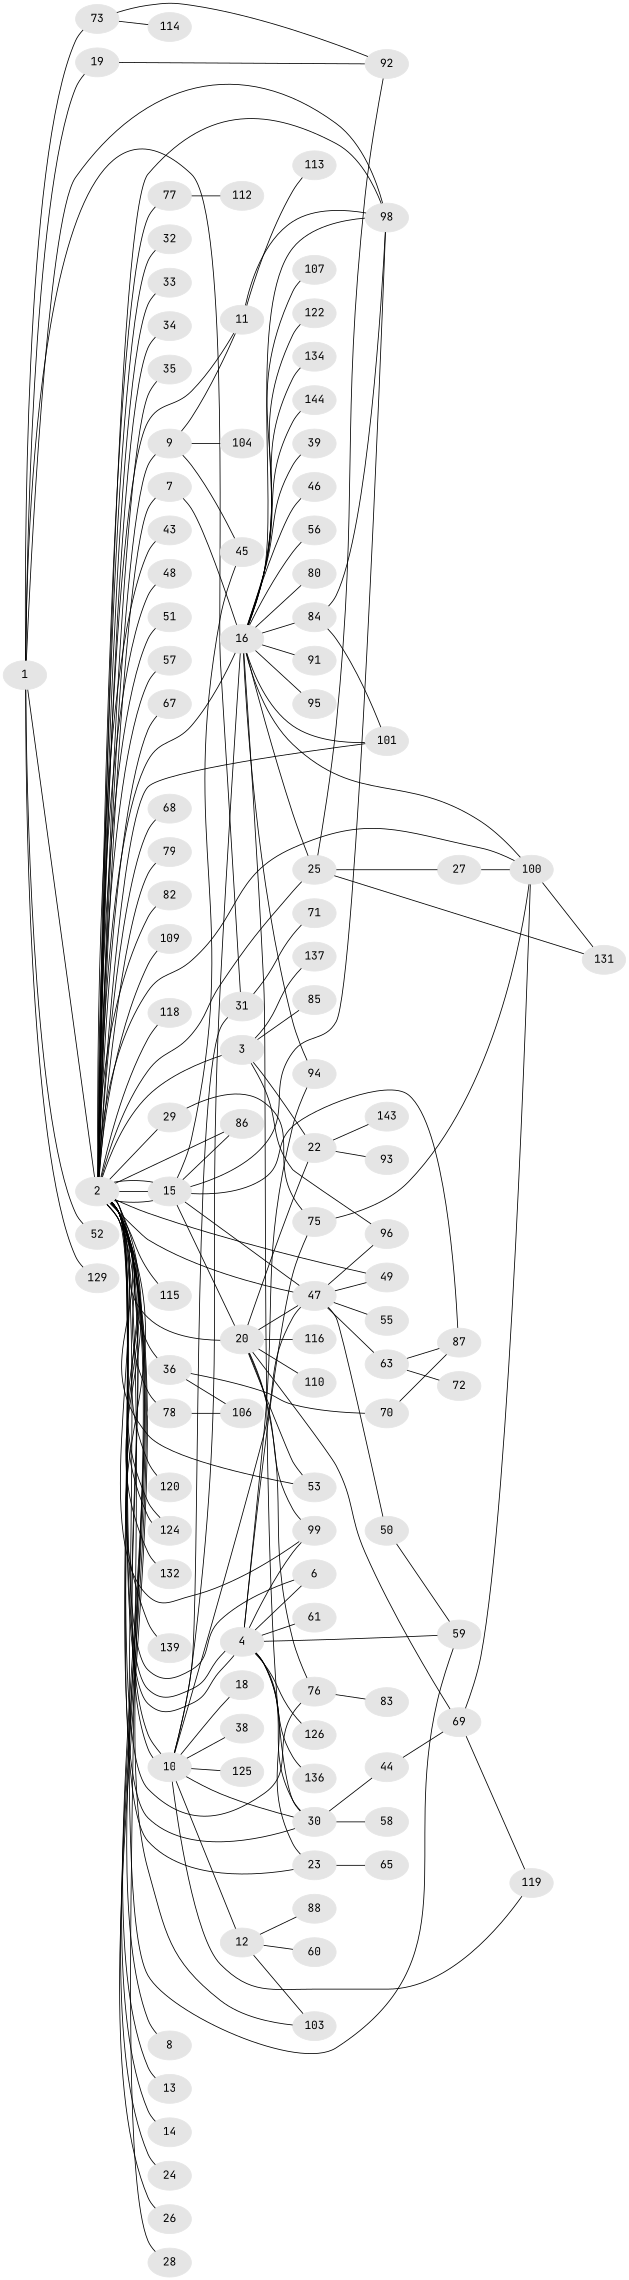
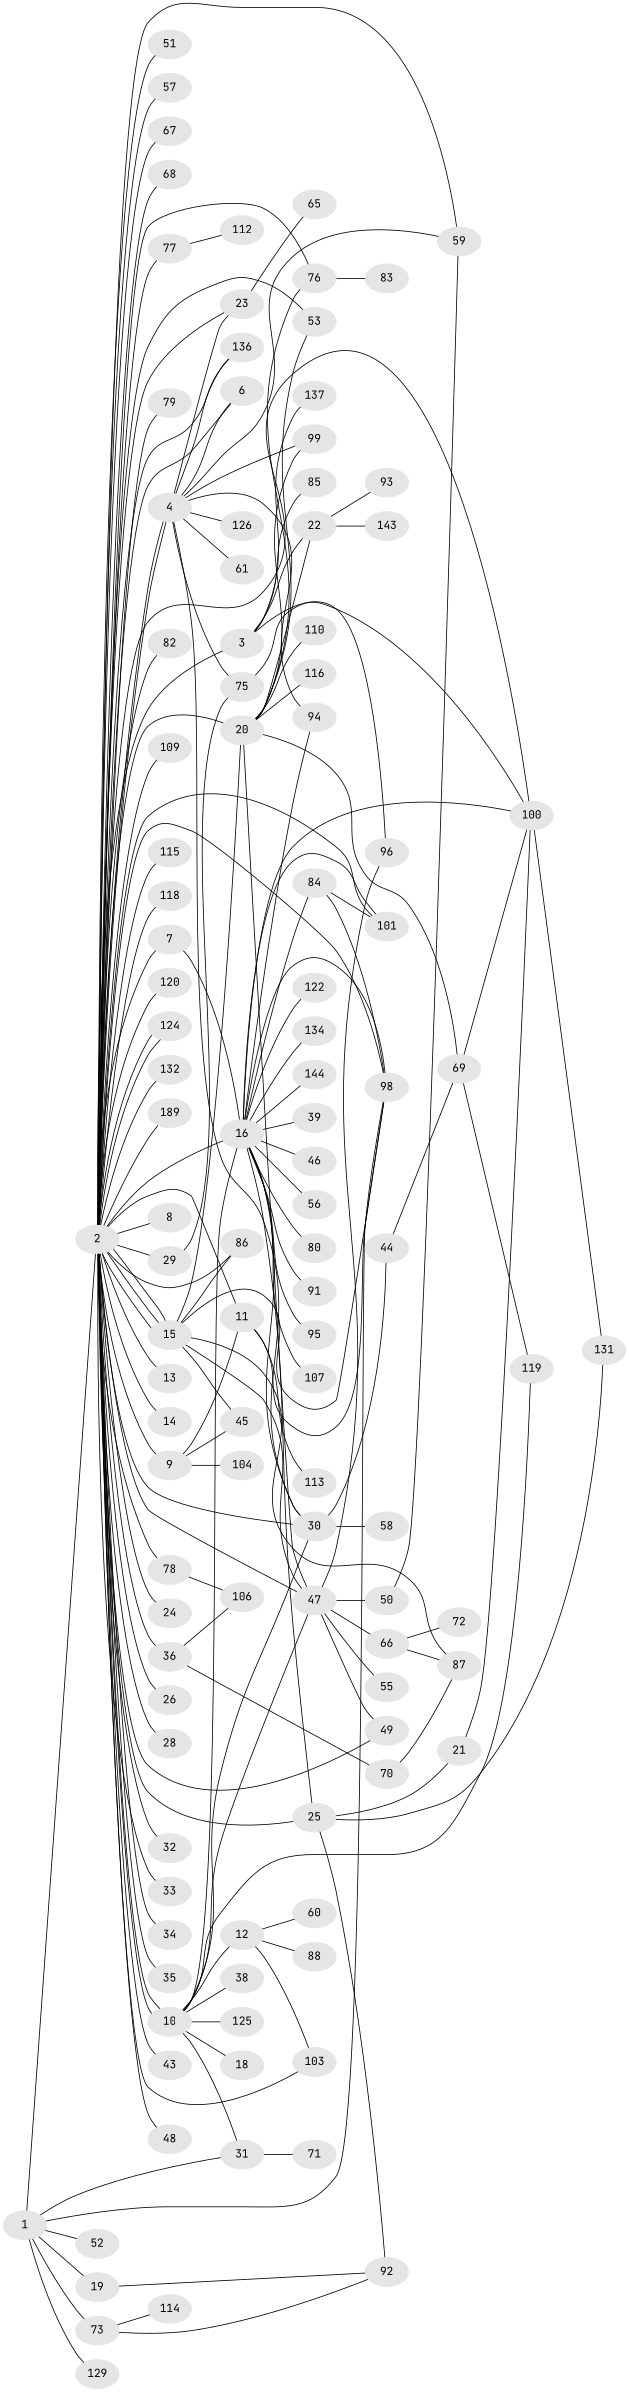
(459, 870) -> (459, 1751)
(387, 1364) -> (387, 1644)
(121, 1484) -> (112, 774)
(170, 1648) -> (170, 1113)
